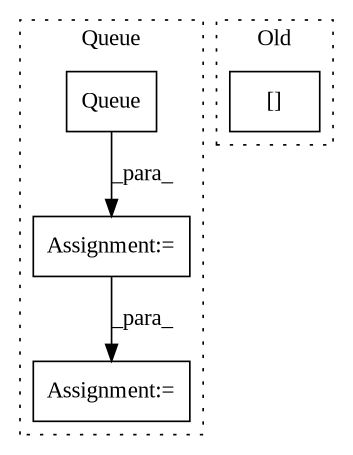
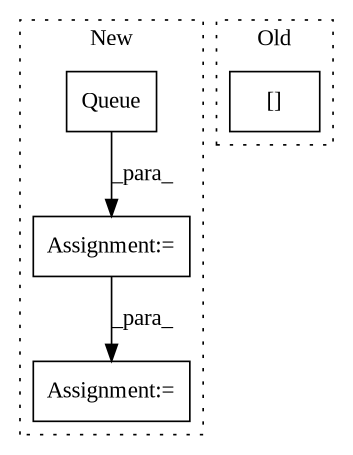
(112, 39) -> (112, 39)
